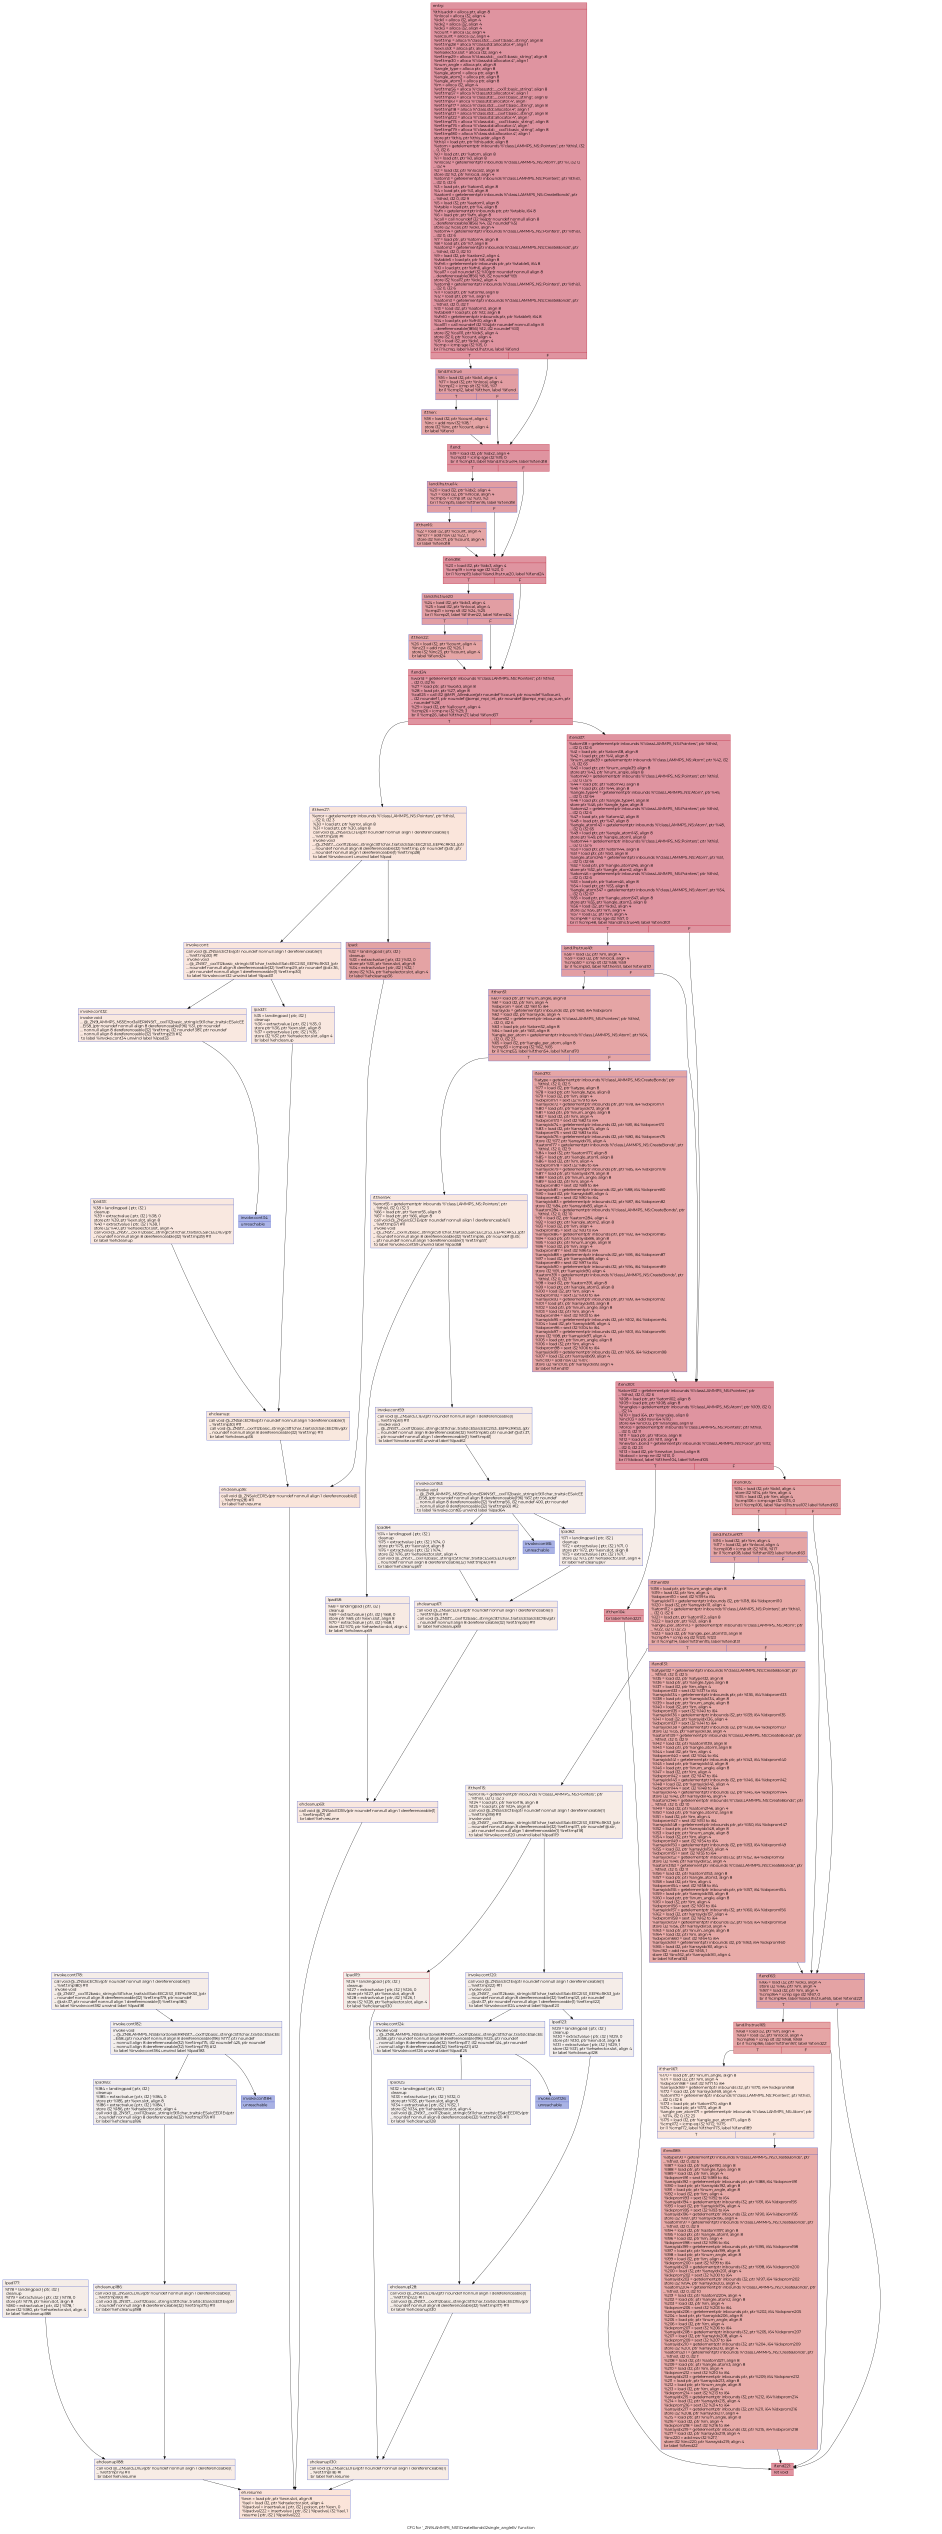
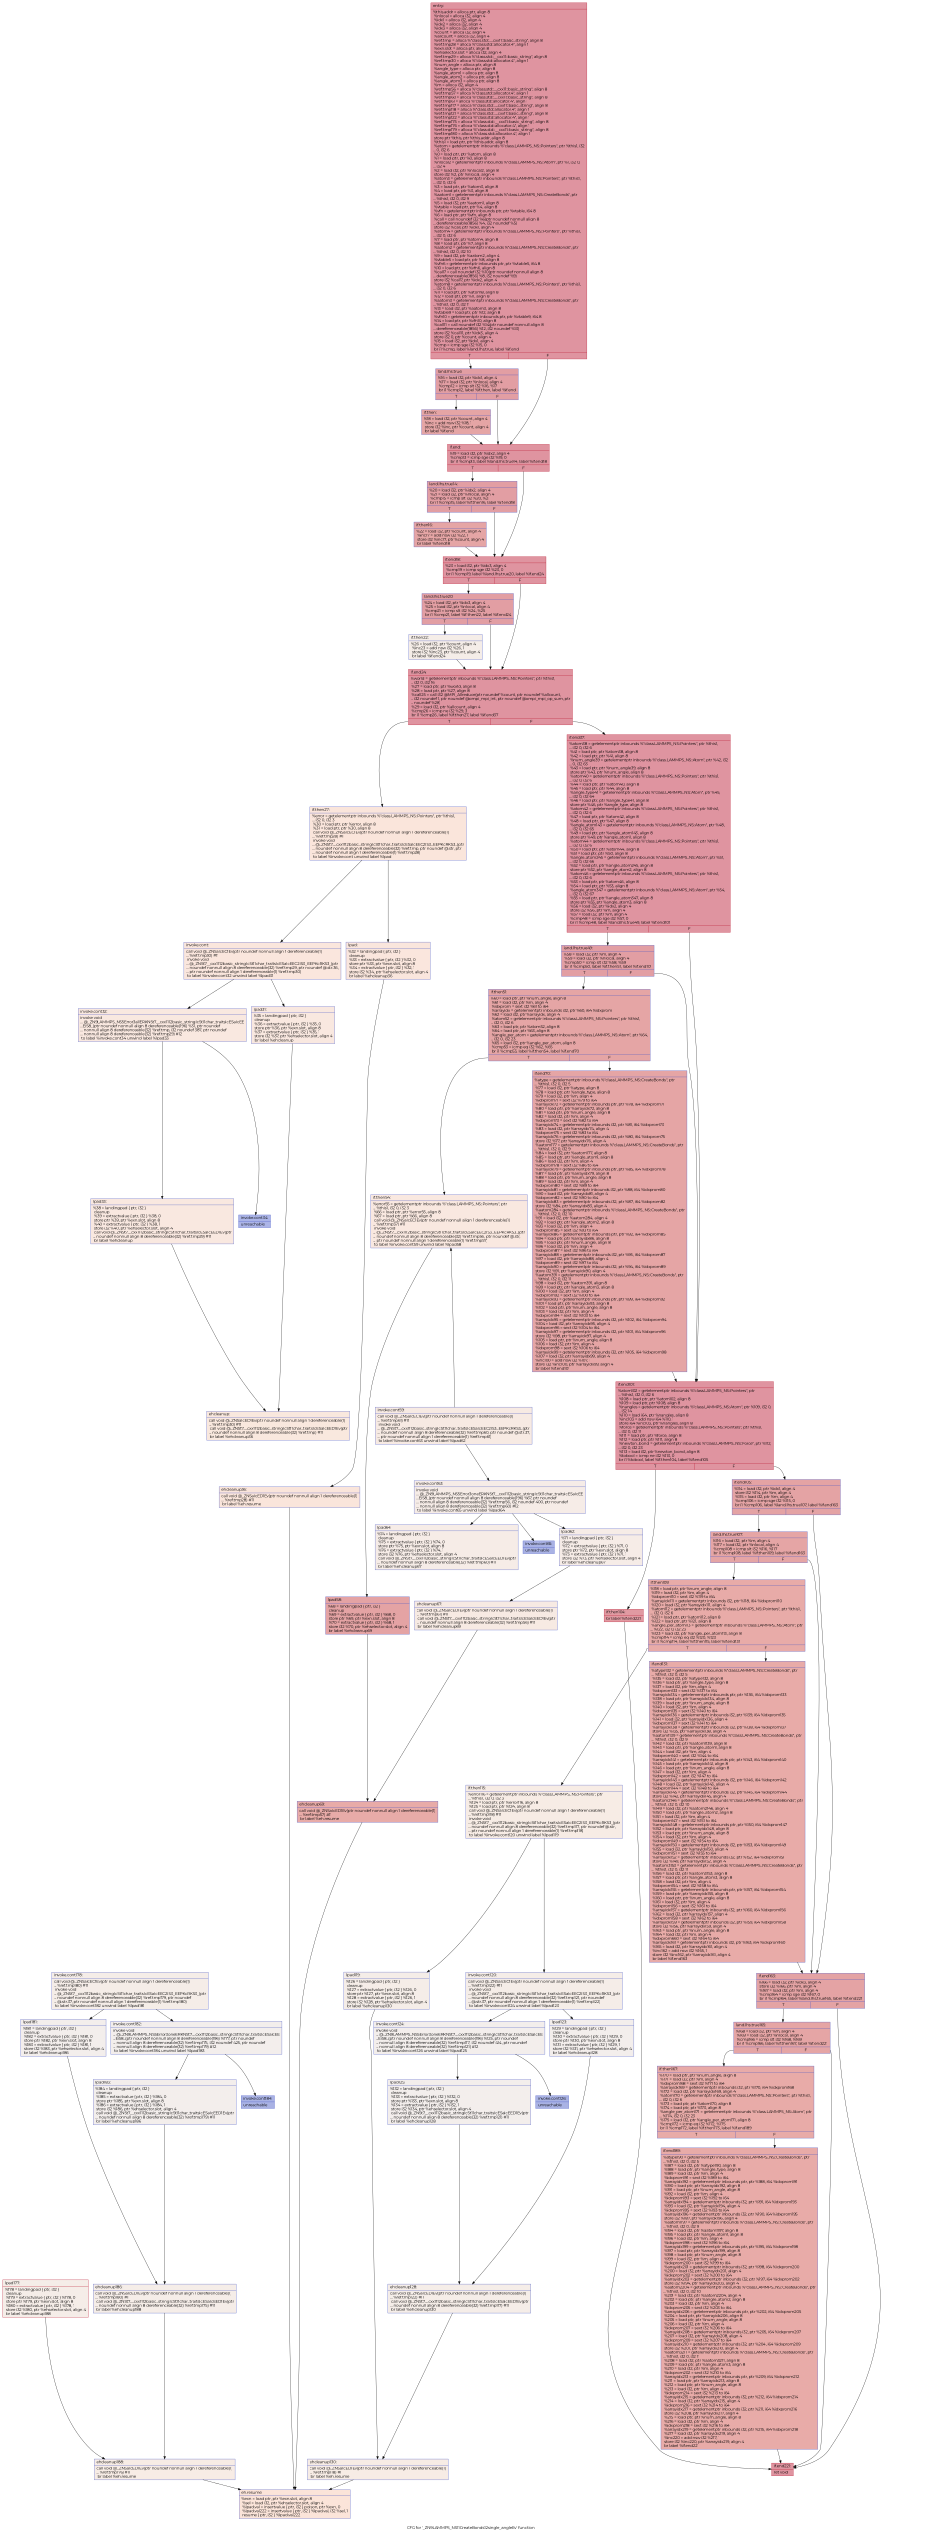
(446, 647) -> (446, 647)
(388, 961) -> (388, 961)
none -> (162, 1119)
(450, 1326) -> (453, 1329)
(284, 1462) -> none
(786, 1497) -> (786, 1497)
(468, 1584) -> none
(368, 1616) -> (368, 1616)
(368, 1812) -> (368, 1812)
(386, 1991) -> (386, 1991)
none -> (63, 2038)
(782, 2038) -> (782, 2038)
(461, 2068) -> (458, 2065)
(736, 2102) -> (736, 2102)
(46, 2299) -> (46, 2299)
(696, 2373) -> (697, 2373)
